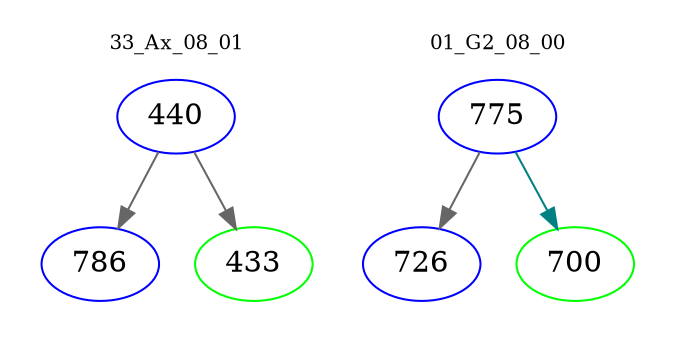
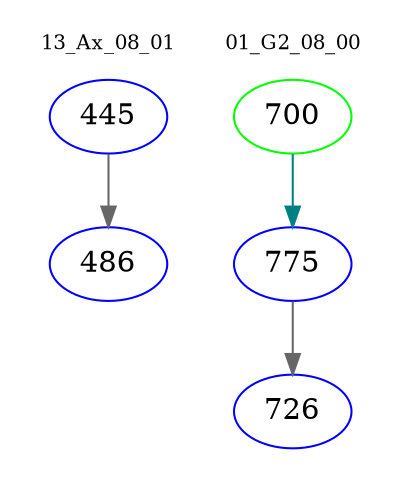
(177, 44) -> (109, 44)
(176, 117) -> (109, 117)
(531, 181) -> (293, 180)
(100, 264) -> (109, 264)
(254, 264) -> none
